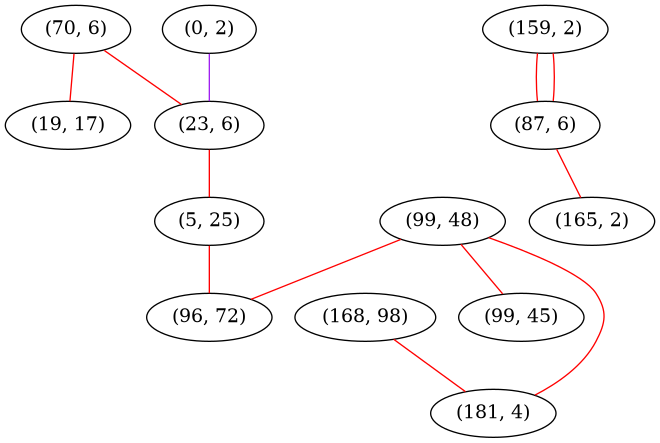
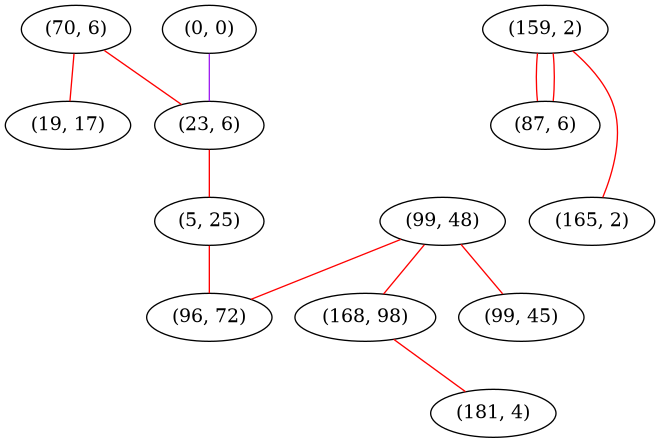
(209, 29) -> (209, 29)
(569, 173) -> (616, 118)
(599, 298) -> (404, 269)
